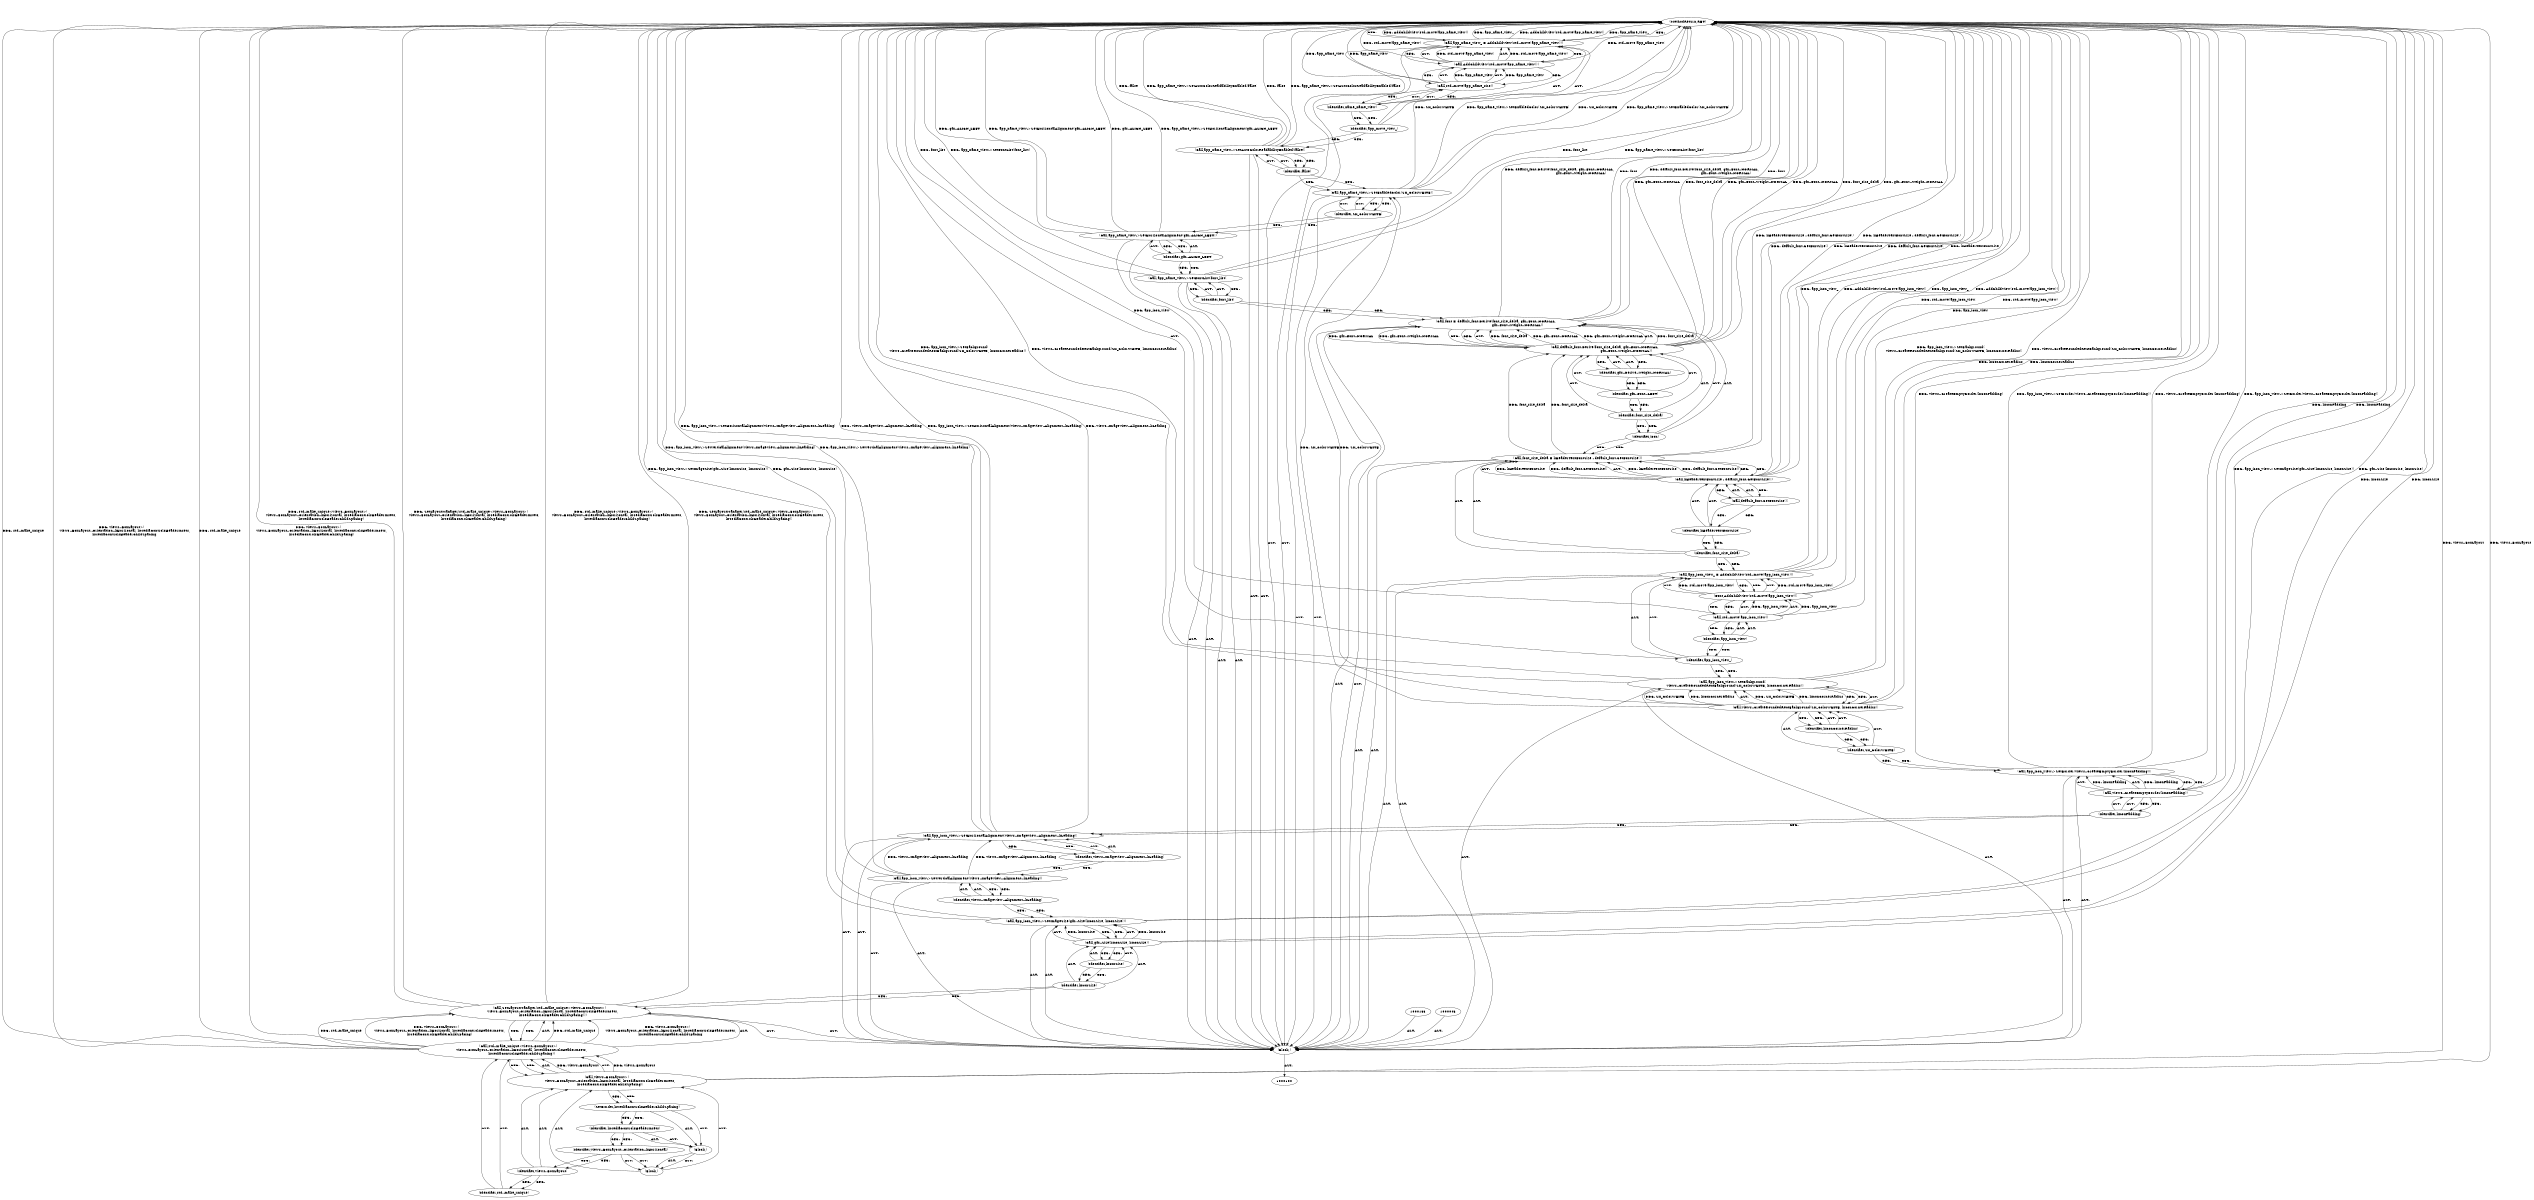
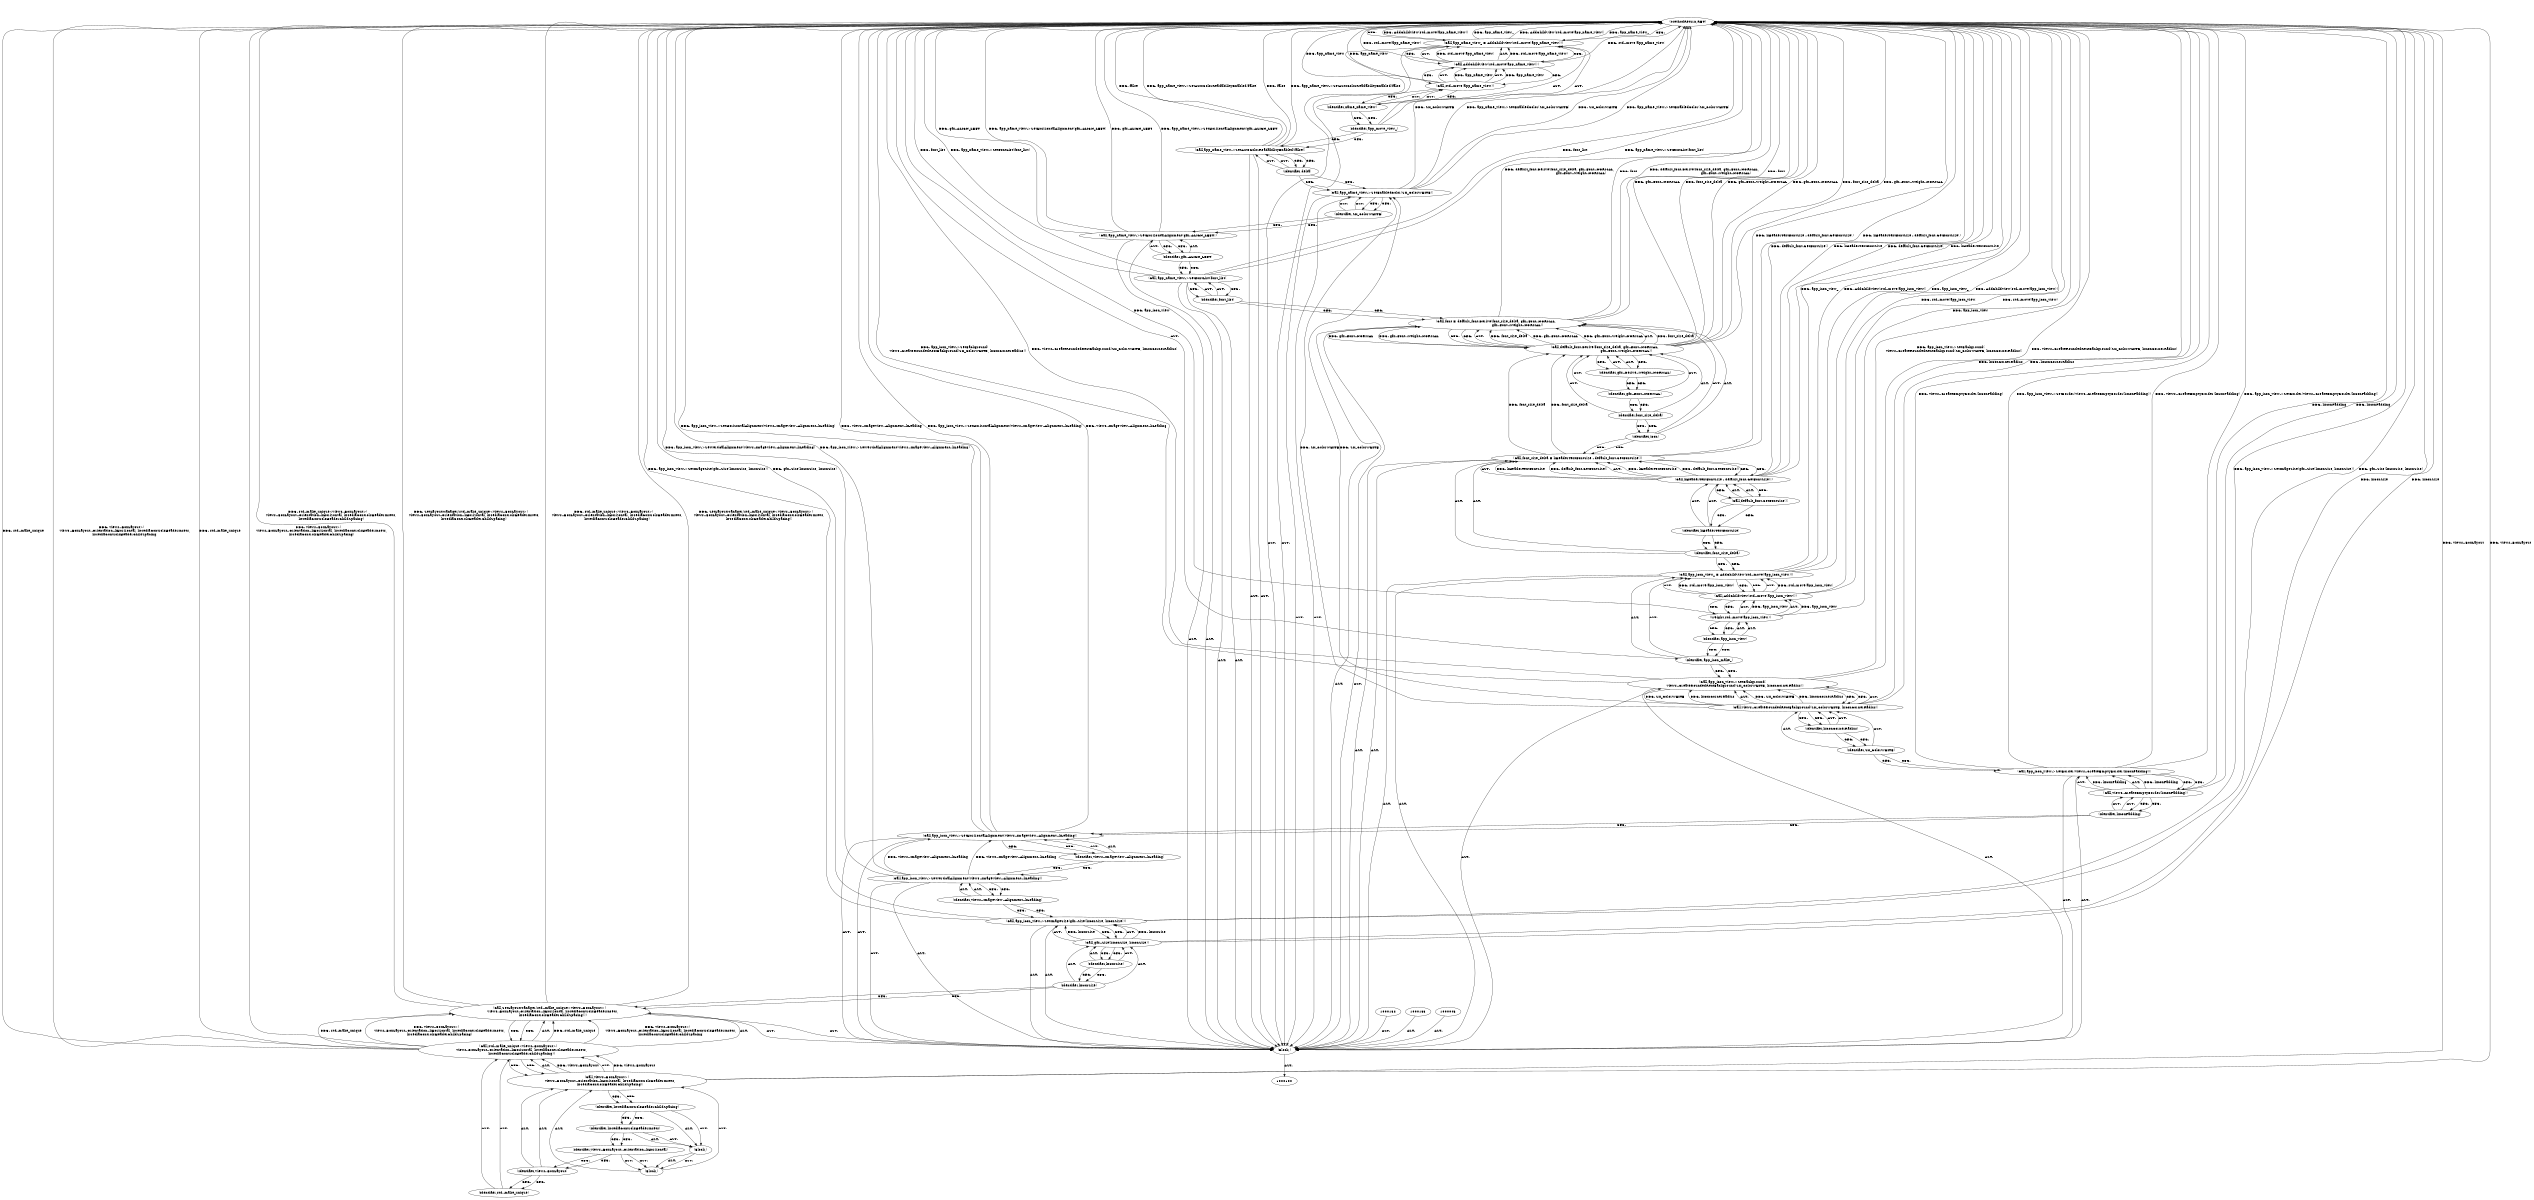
(1465, 86) -> (1465, 86)
(1298, 172) -> (1298, 172)
(1635, 394) -> (1635, 394)
(1756, 596) -> (1756, 596)
(1741, 618) -> (1741, 618)
(1709, 660) -> (1709, 660)
none -> (1388, 1012)
(637, 1107) -> (637, 1107)
